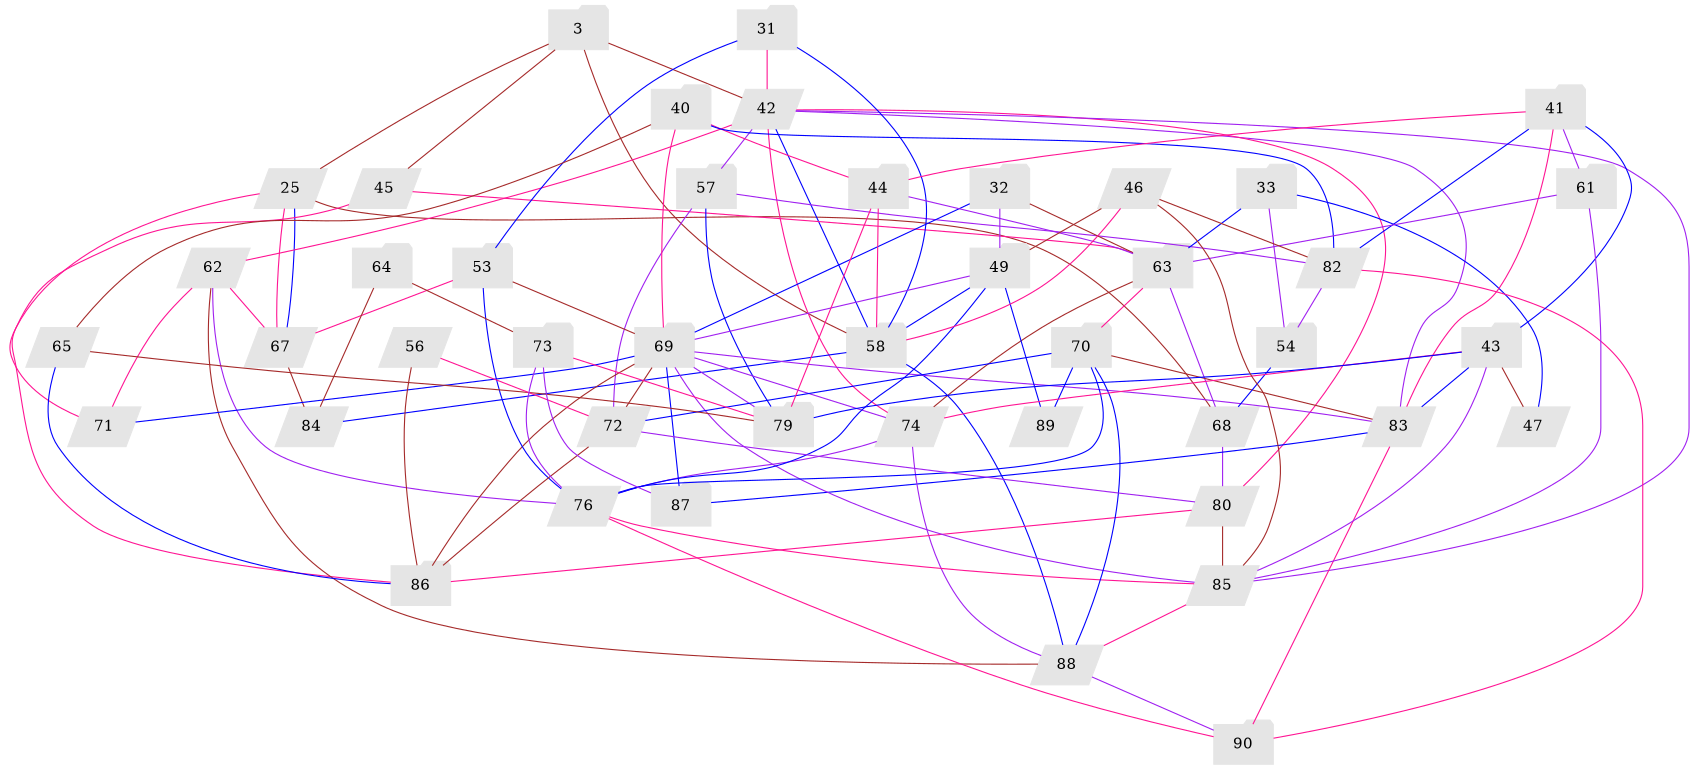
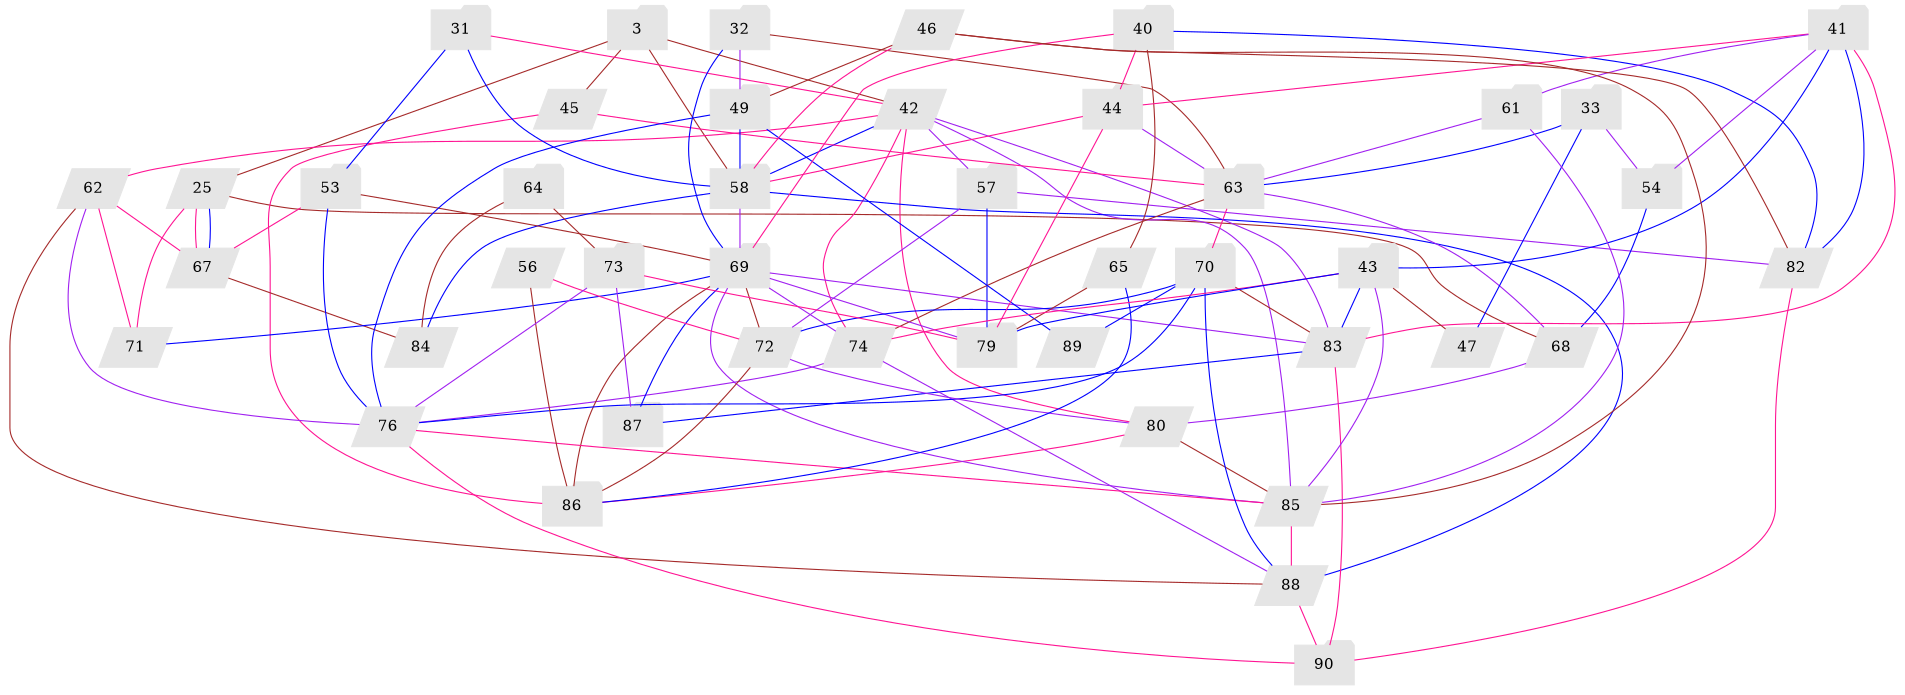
(839, 306) -> (740, 228)
(1310, 308) -> (1745, 109)
(1153, 704) -> (1308, 625)
